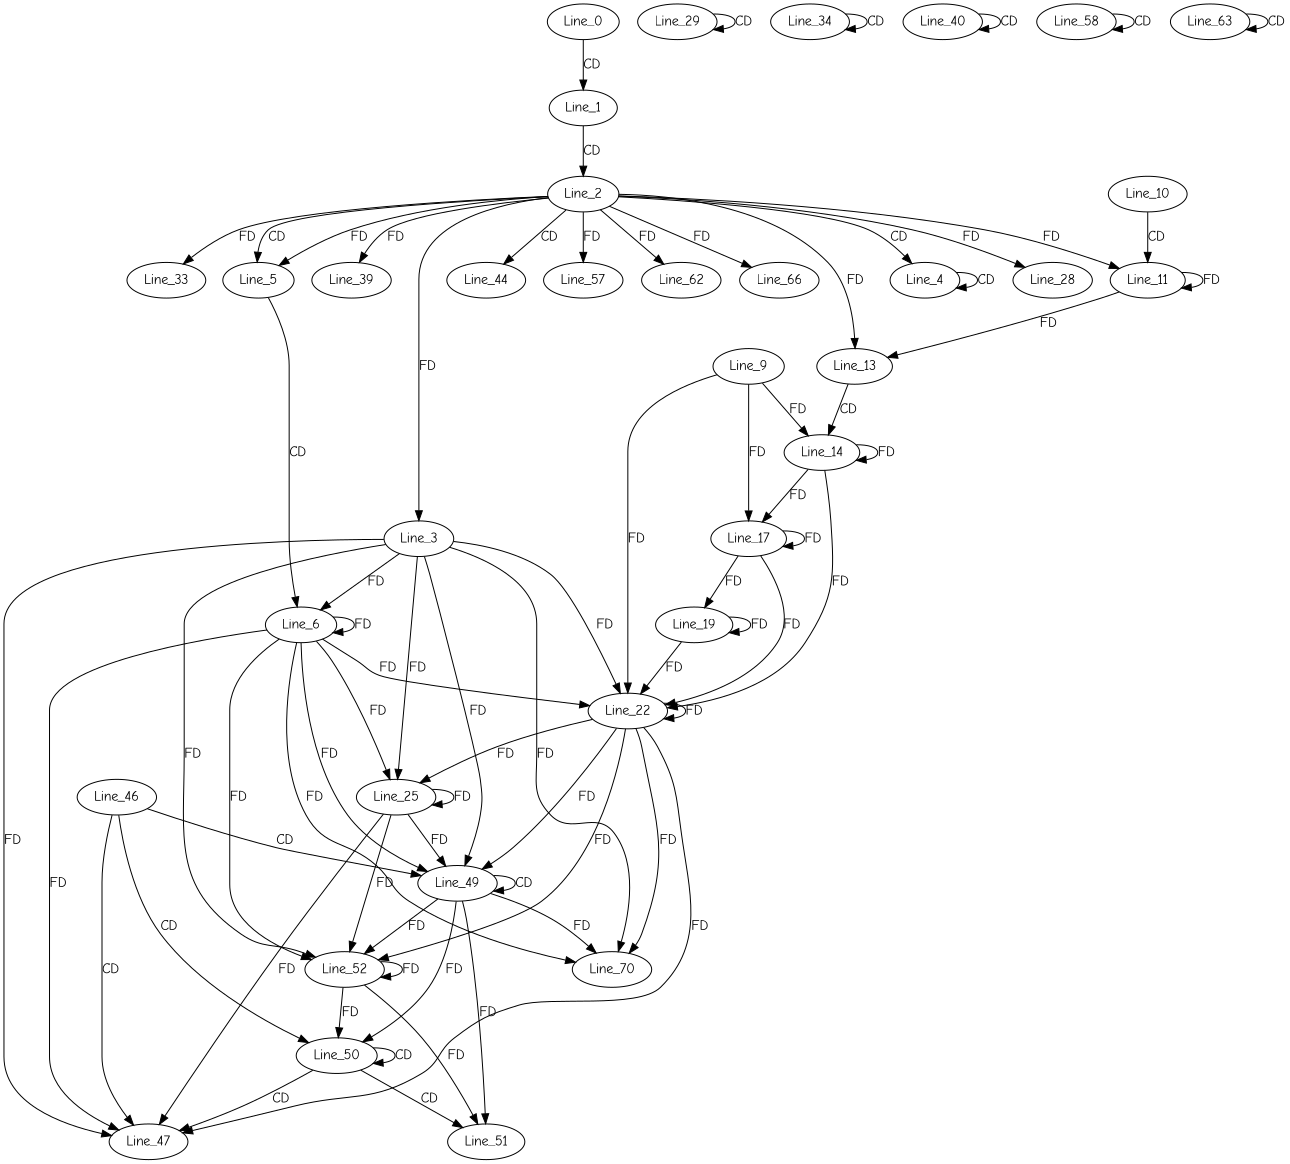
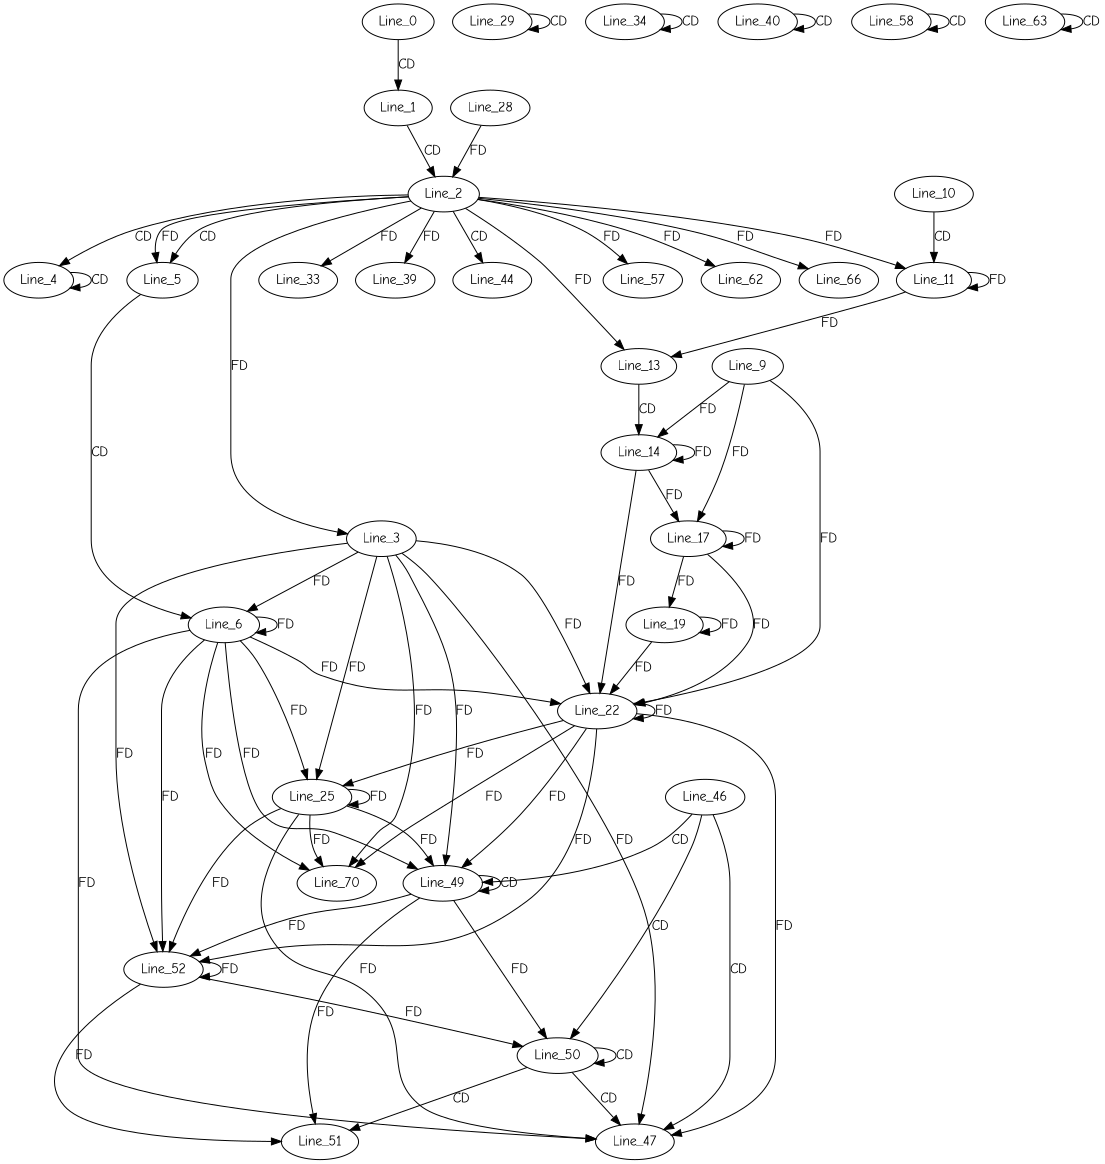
(860, 220) -> (469, 147)
(543, 914) -> (311, 837)
